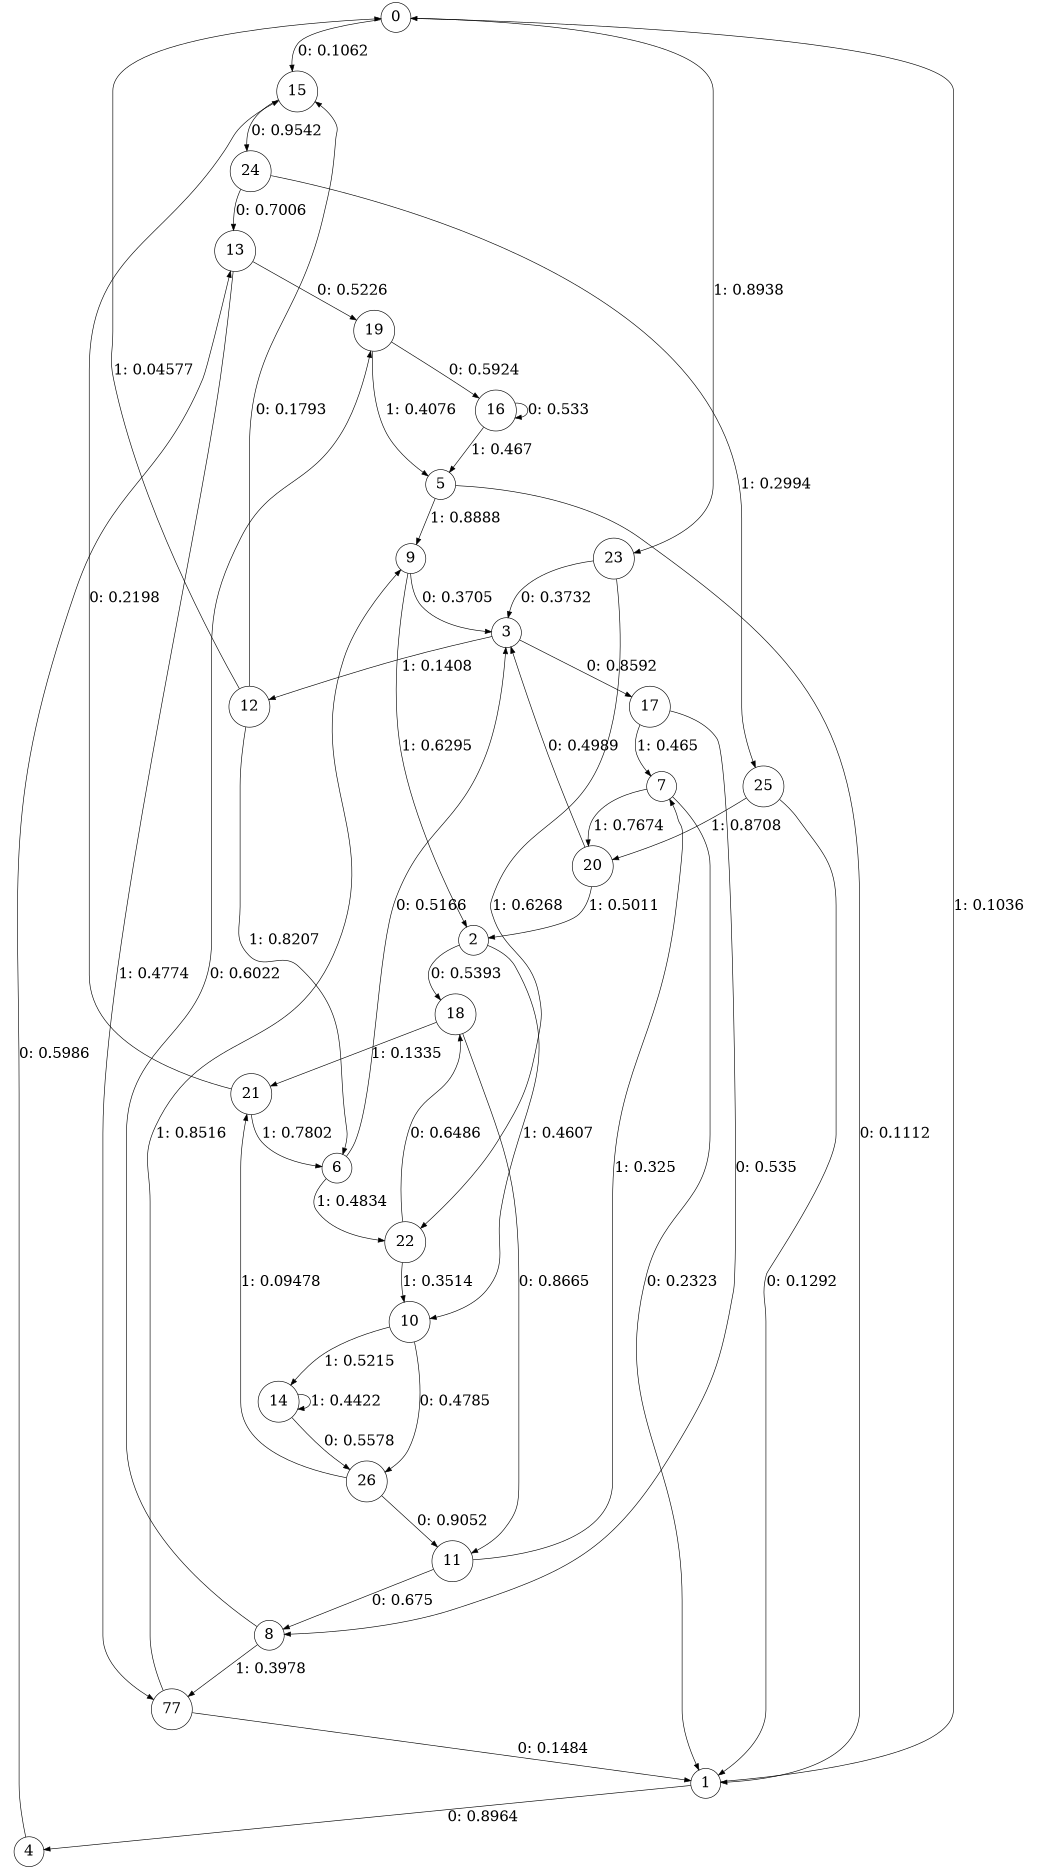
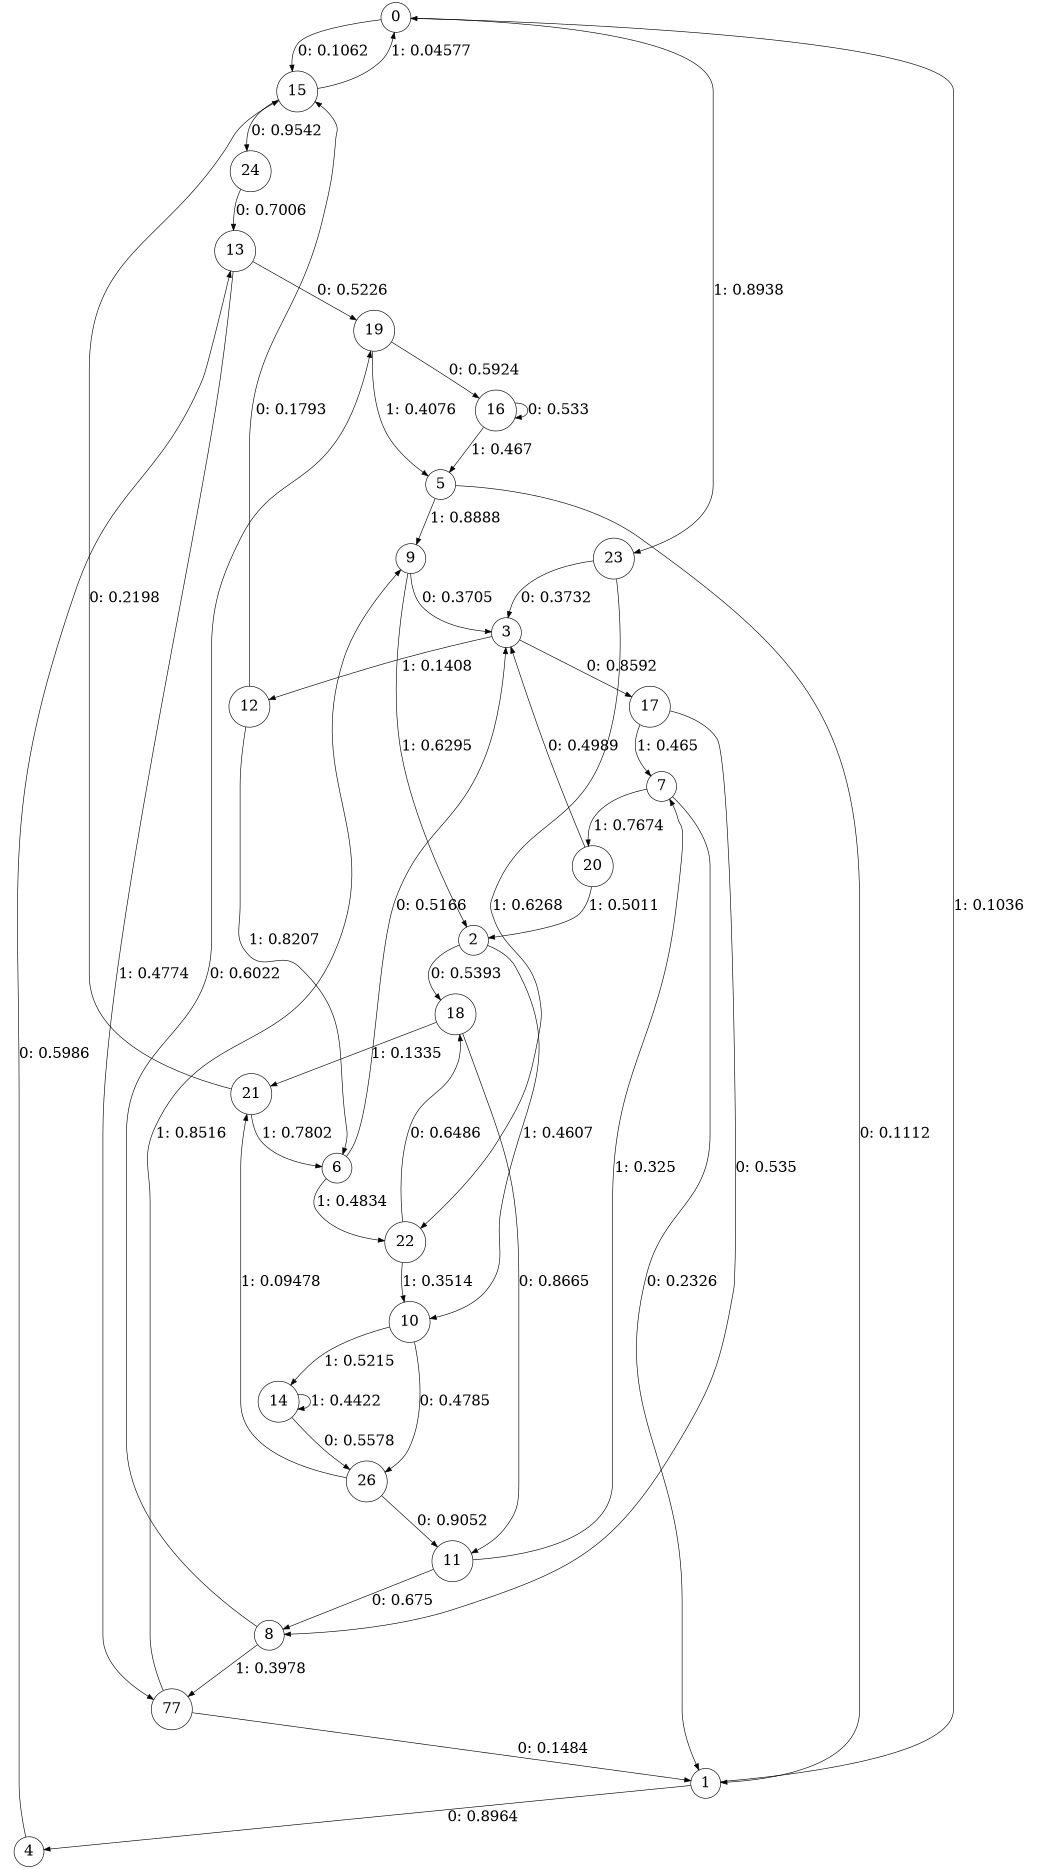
(113, 262) -> (363, 74)
(763, 786) -> none
(689, 1282) -> (689, 1282)
